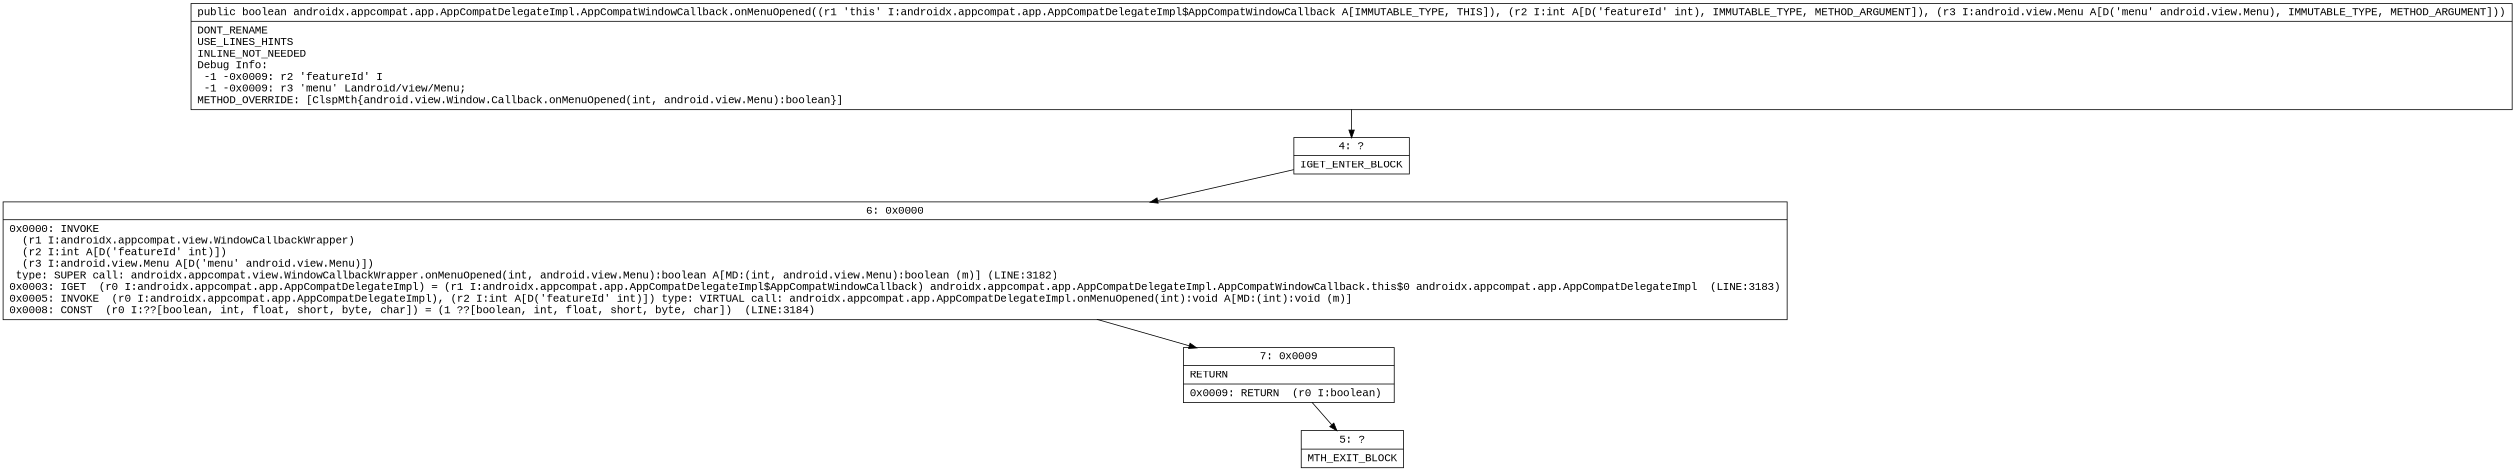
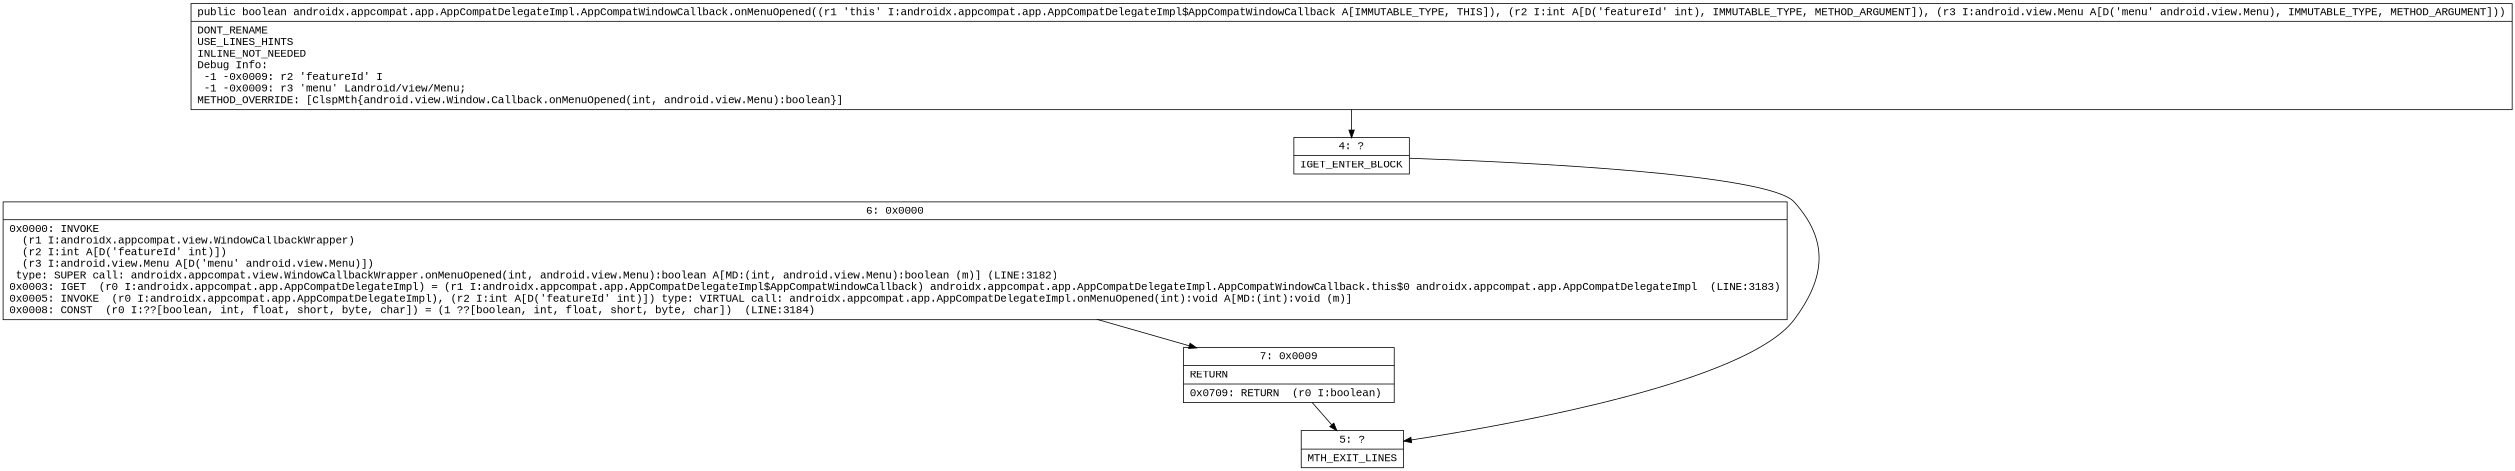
(1226, 185) -> (1818, 269)
(1289, 393) -> (1289, 393)
(1352, 458) -> (1352, 458)
